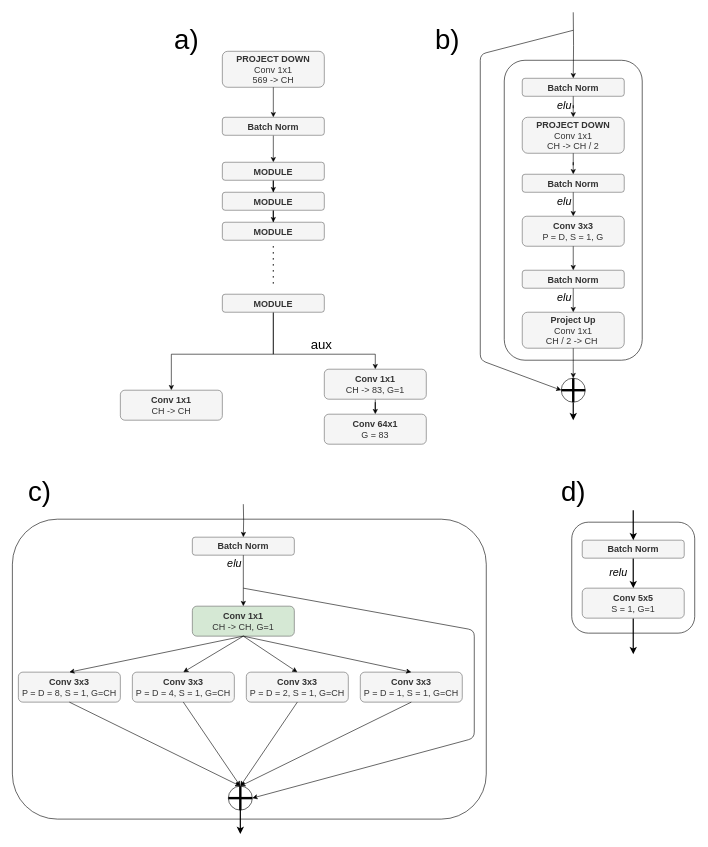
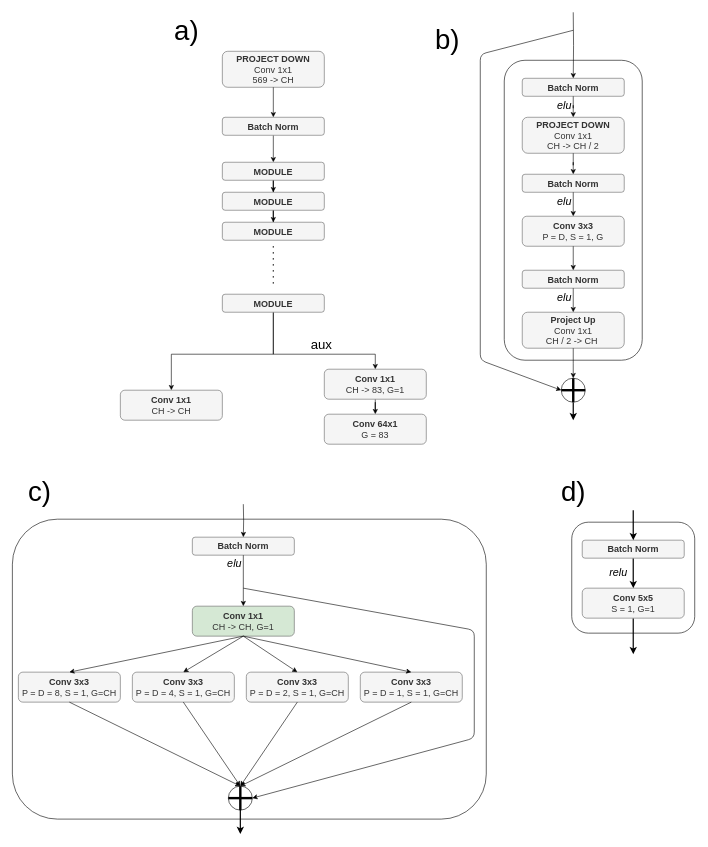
(186, 39) -> (186, 30)
